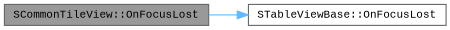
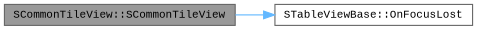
(107, 15) -> (120, 15)
